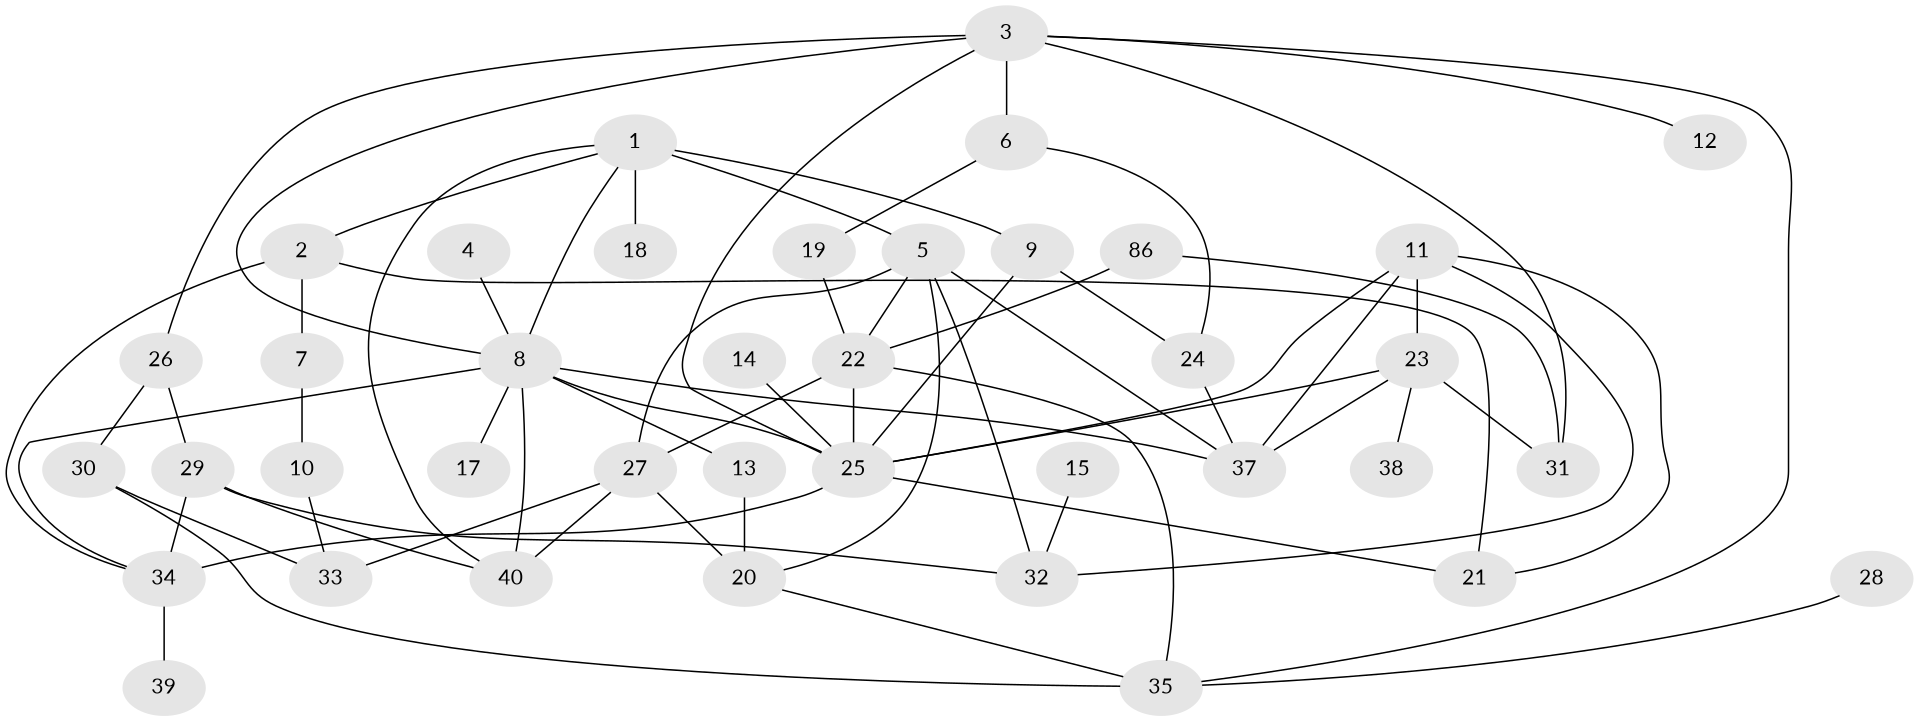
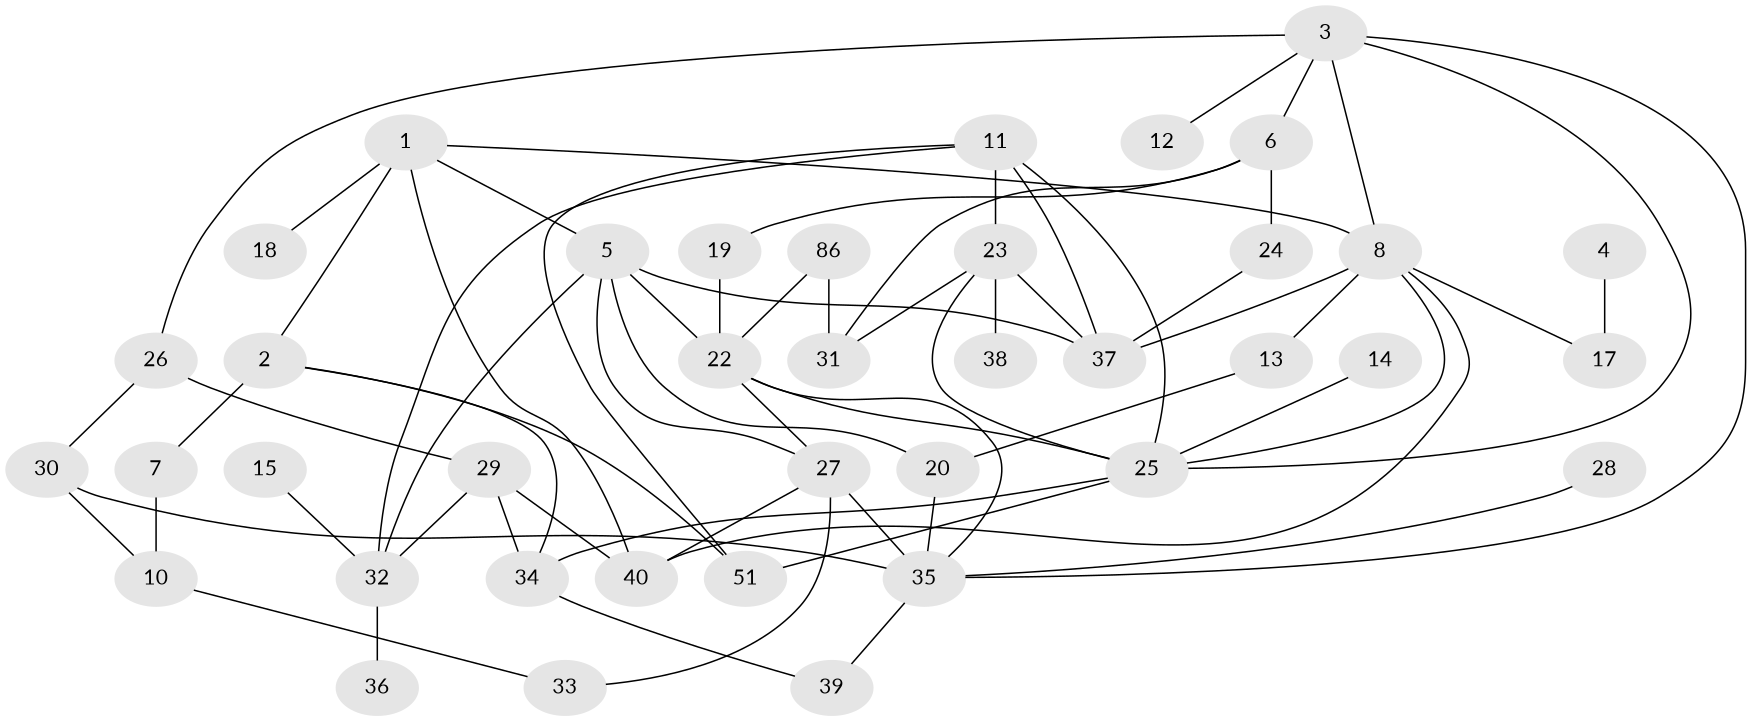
(1381, 167) -> (973, 208)
(1032, 252) -> none
(494, 306) -> (1605, 306)
(165, 419) -> none
(206, 526) -> (101, 524)
(696, 530) -> (877, 524)
(1475, 579) -> (746, 579)
none -> (878, 633)
none -> (377, 688)
